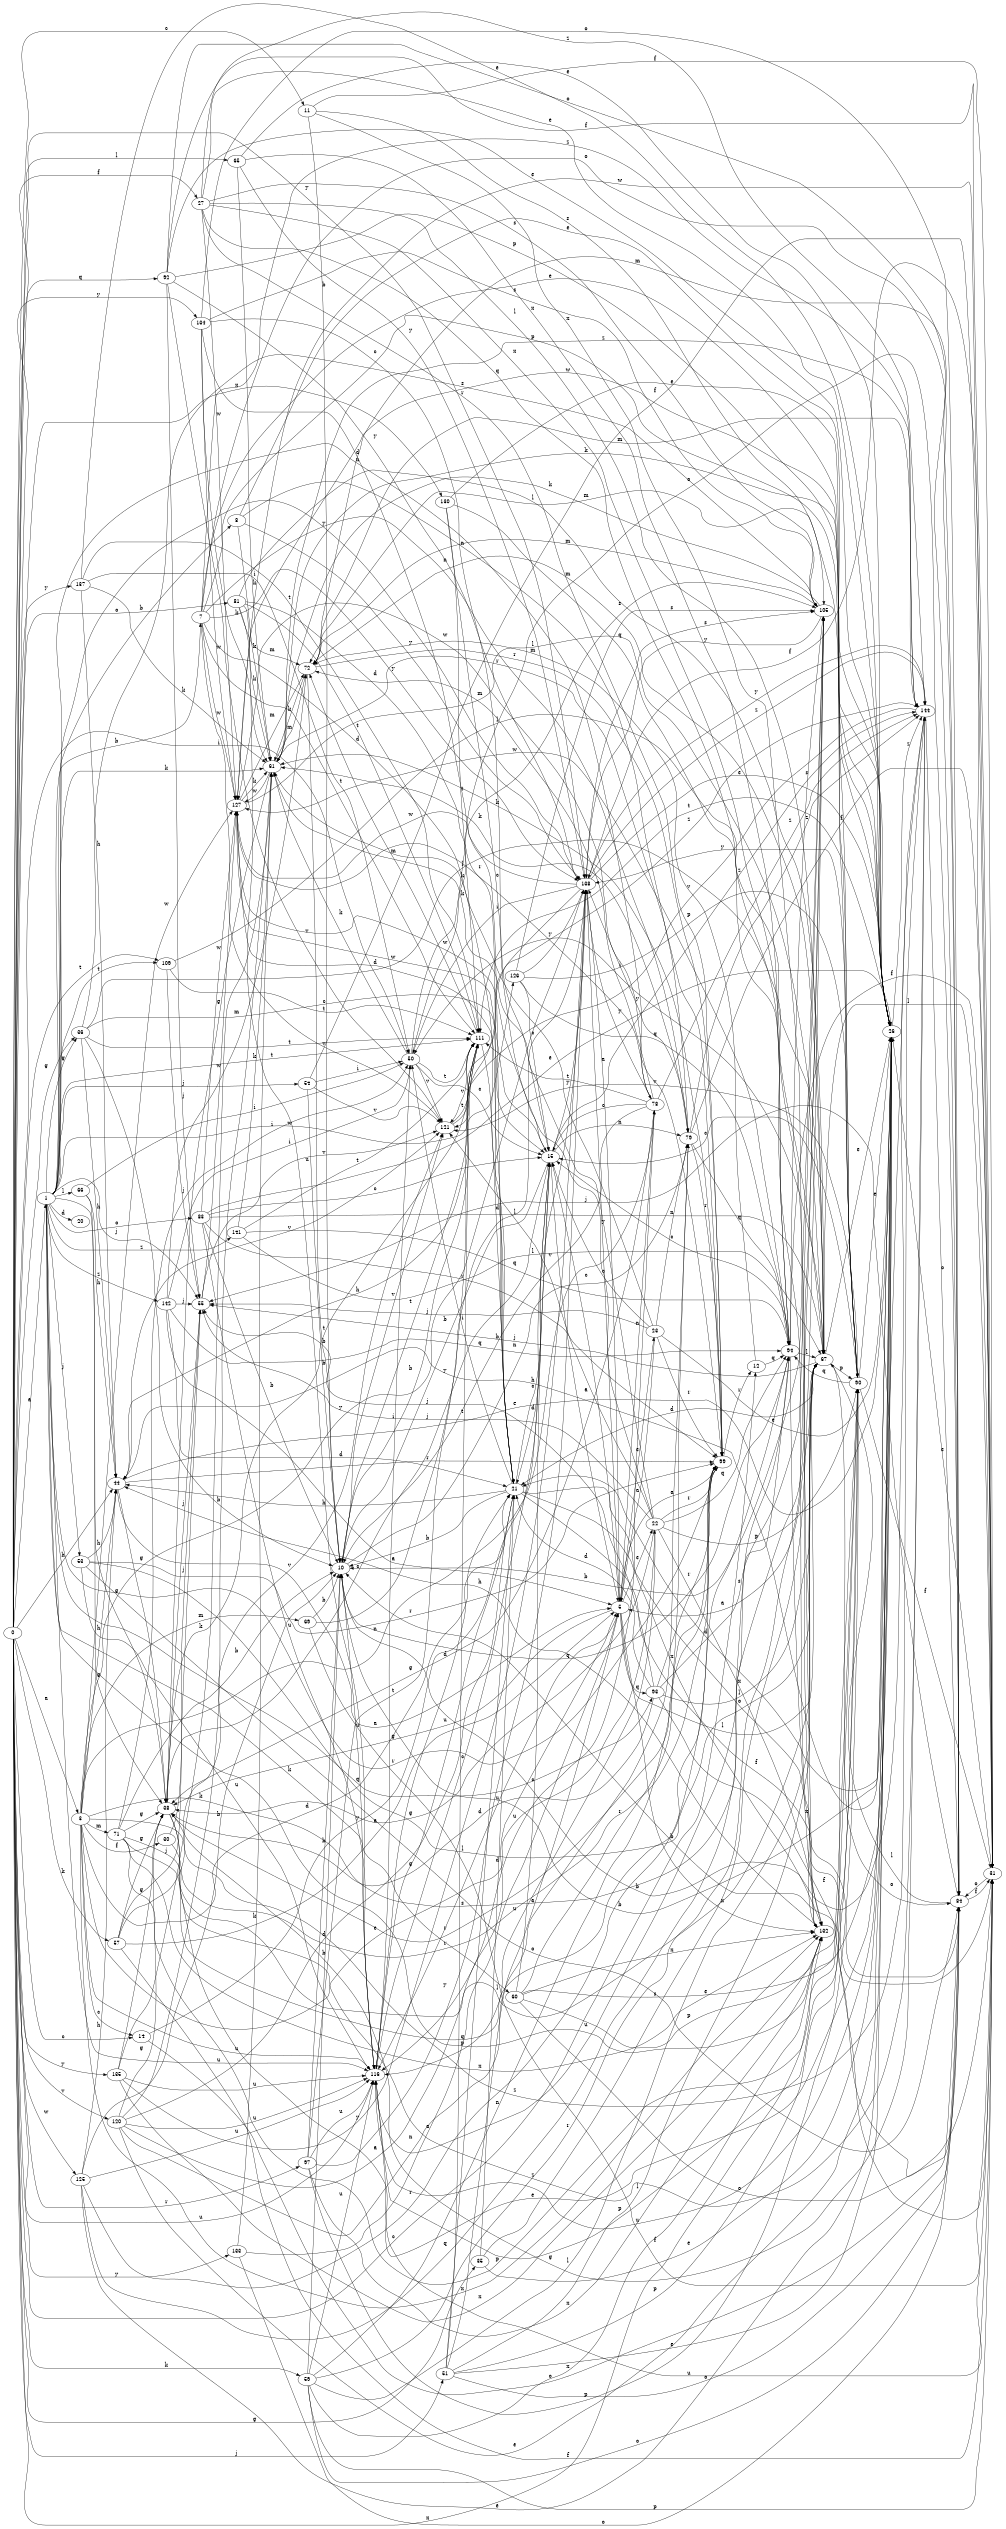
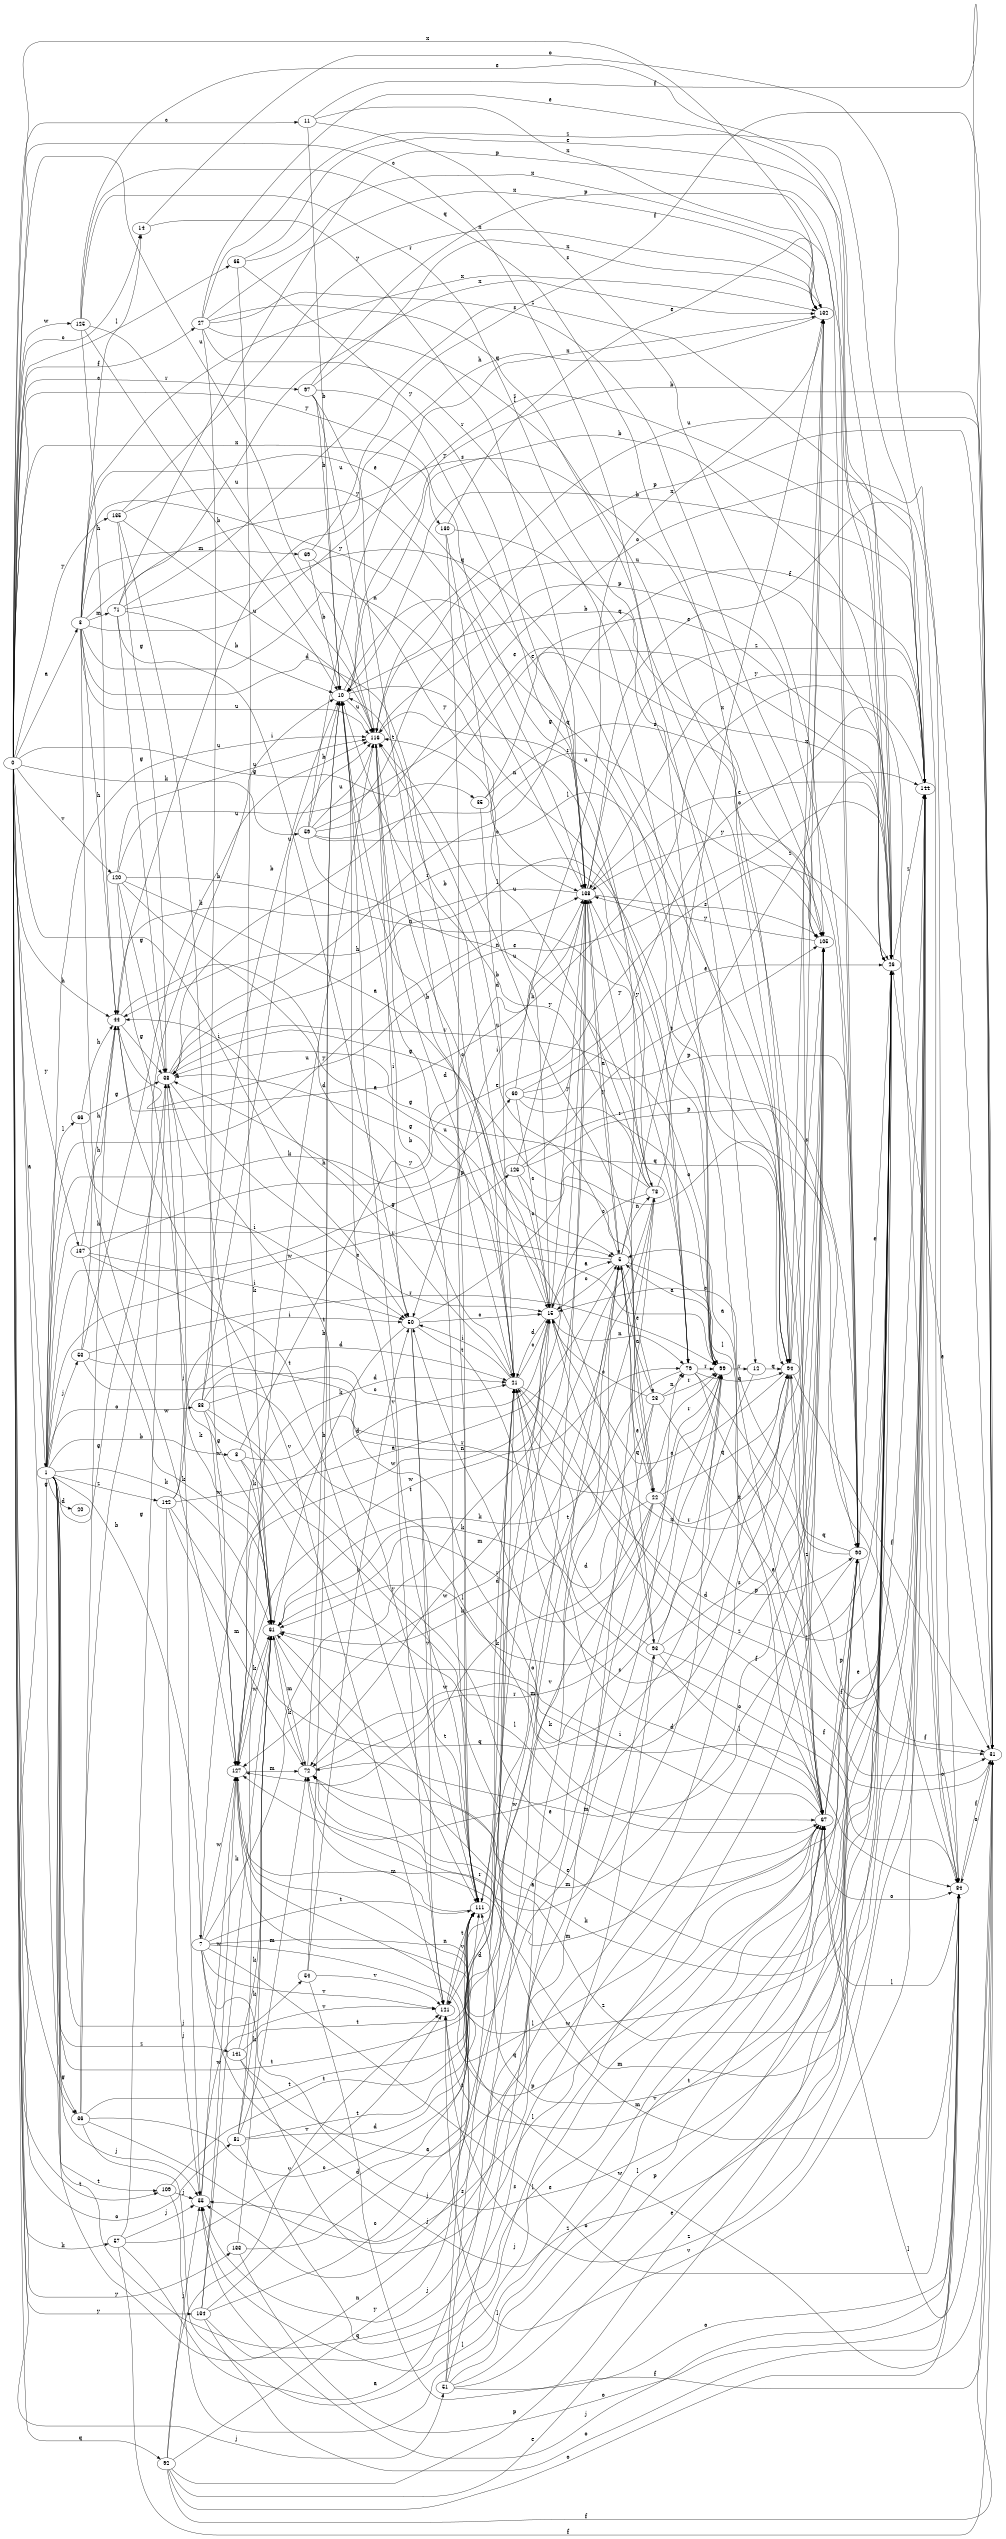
(898, 1659) -> (656, 500)
(166, 1840) -> none
